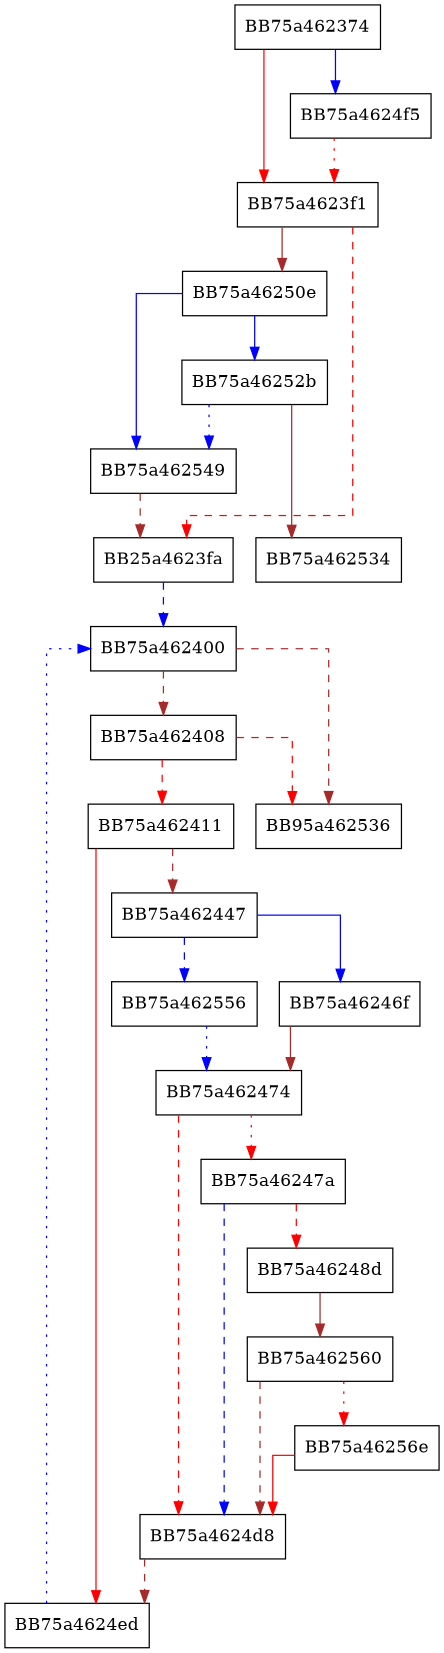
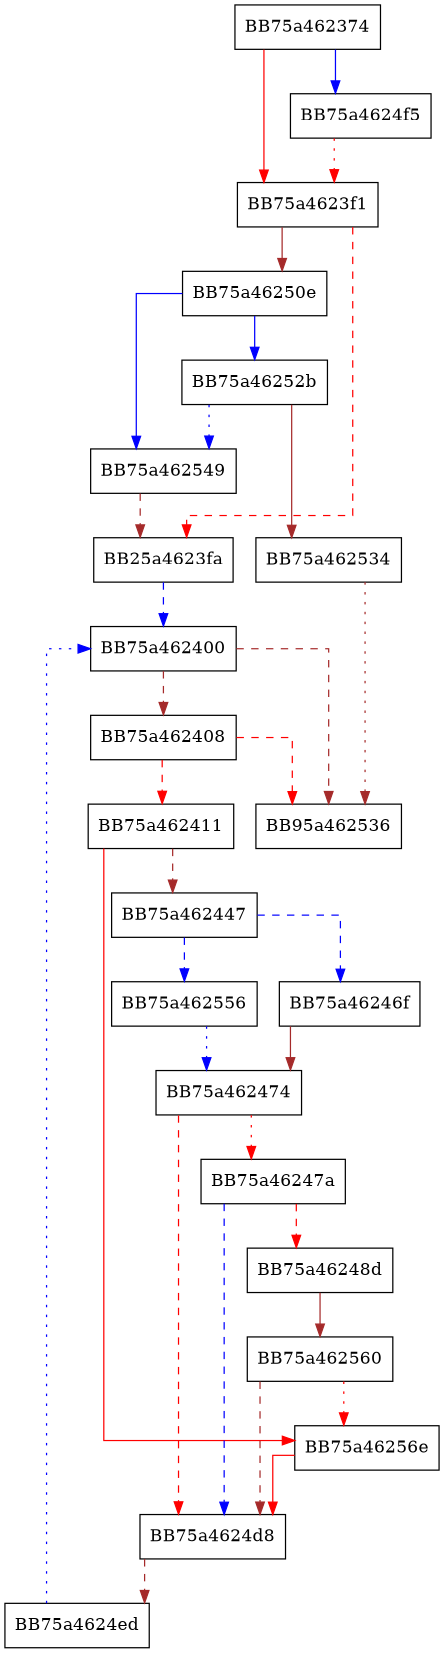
none -> (365, 687)
(326, 915) -> (326, 915)
(96, 1220) -> (104, 1234)
